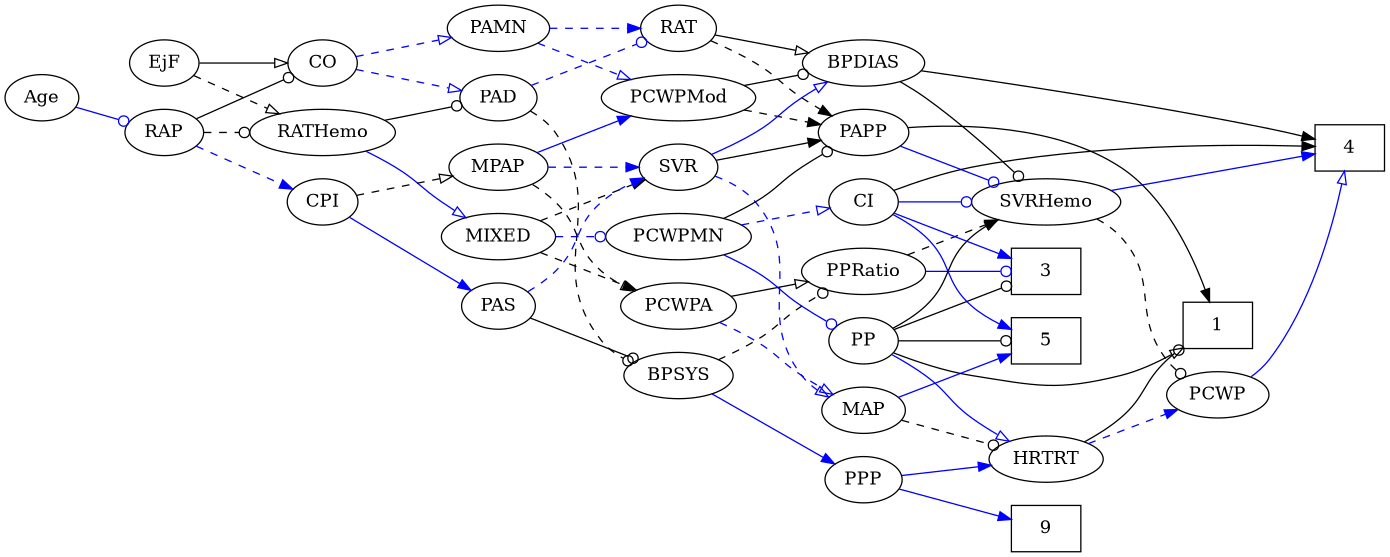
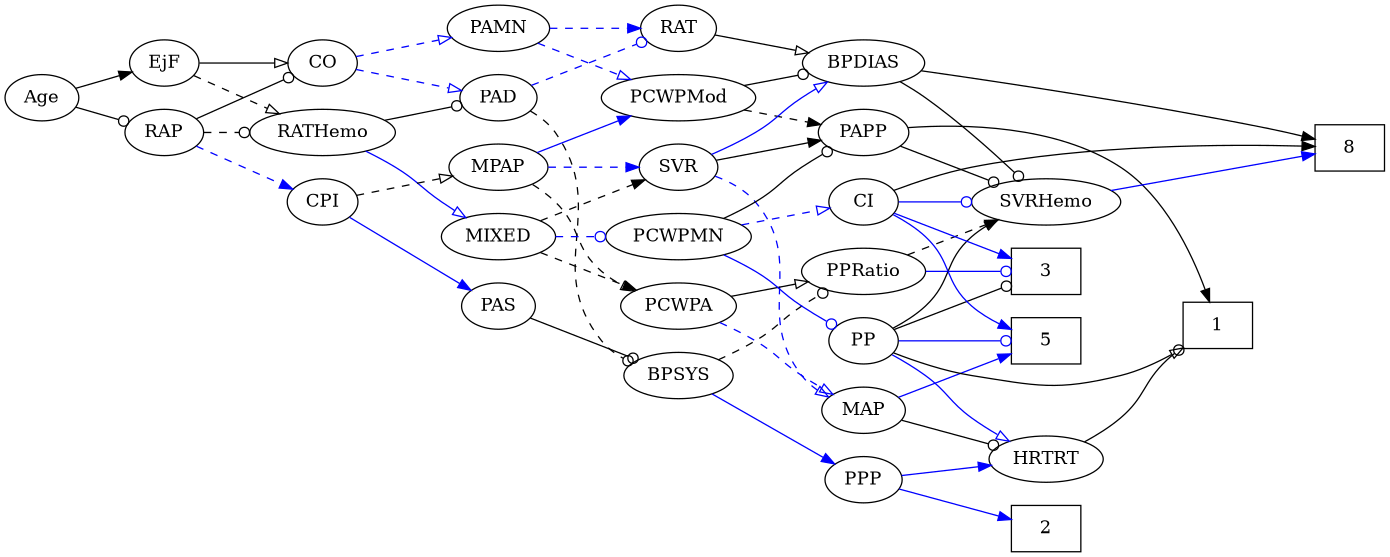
(768, 71) -> none
none -> (98, 82)
(97, 113) -> (97, 113)
(1350, 148) -> (1350, 148)
(944, 163) -> (944, 163)
(587, 218) -> none
(950, 341) -> (950, 341)
(1218, 395) -> none
(945, 432) -> (945, 432)
(1046, 529) -> (1046, 529)
